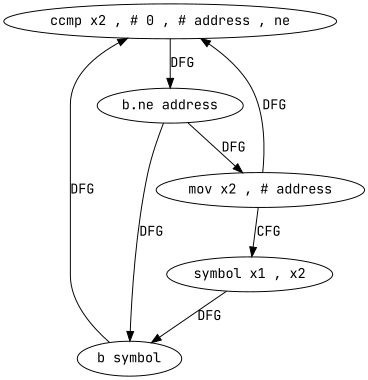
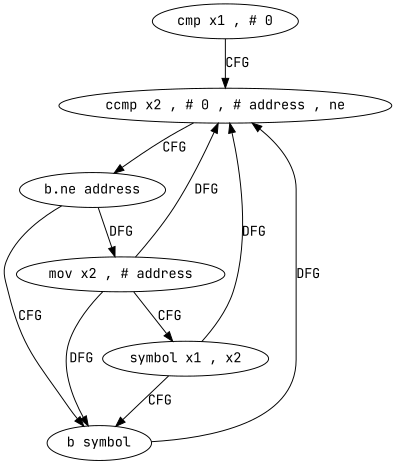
none -> (225, 21)
(182, 63) -> (174, 148)
(151, 232) -> (30, 317)
none -> (242, 242)
(209, 317) -> (160, 401)
none -> (67, 351)
